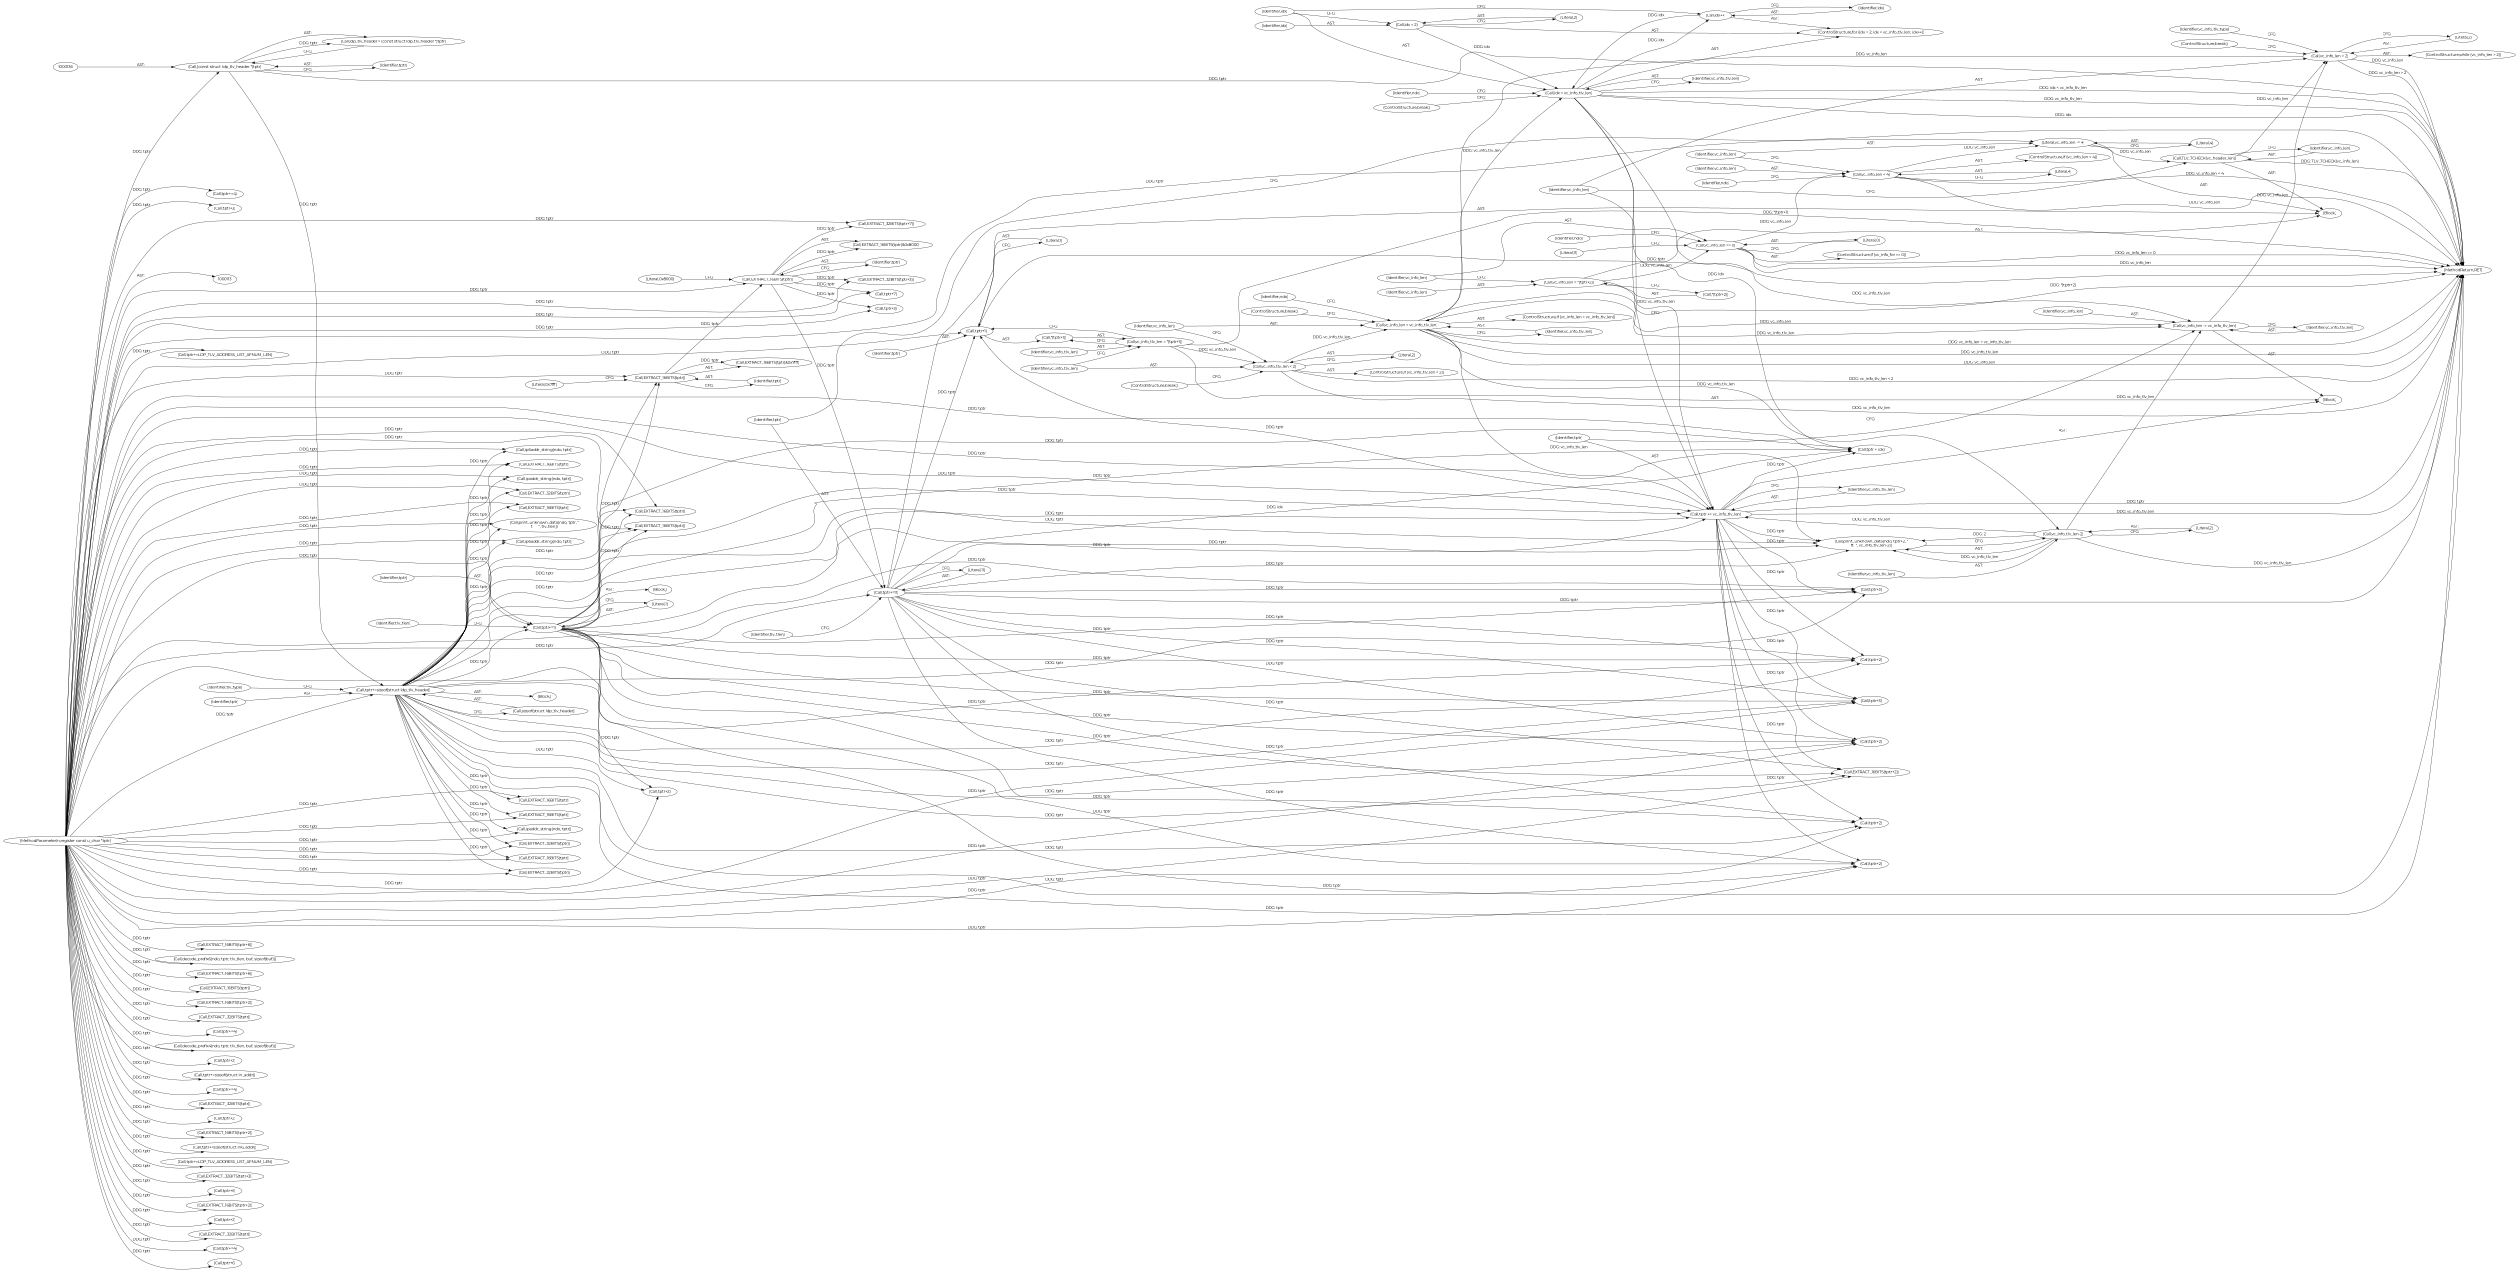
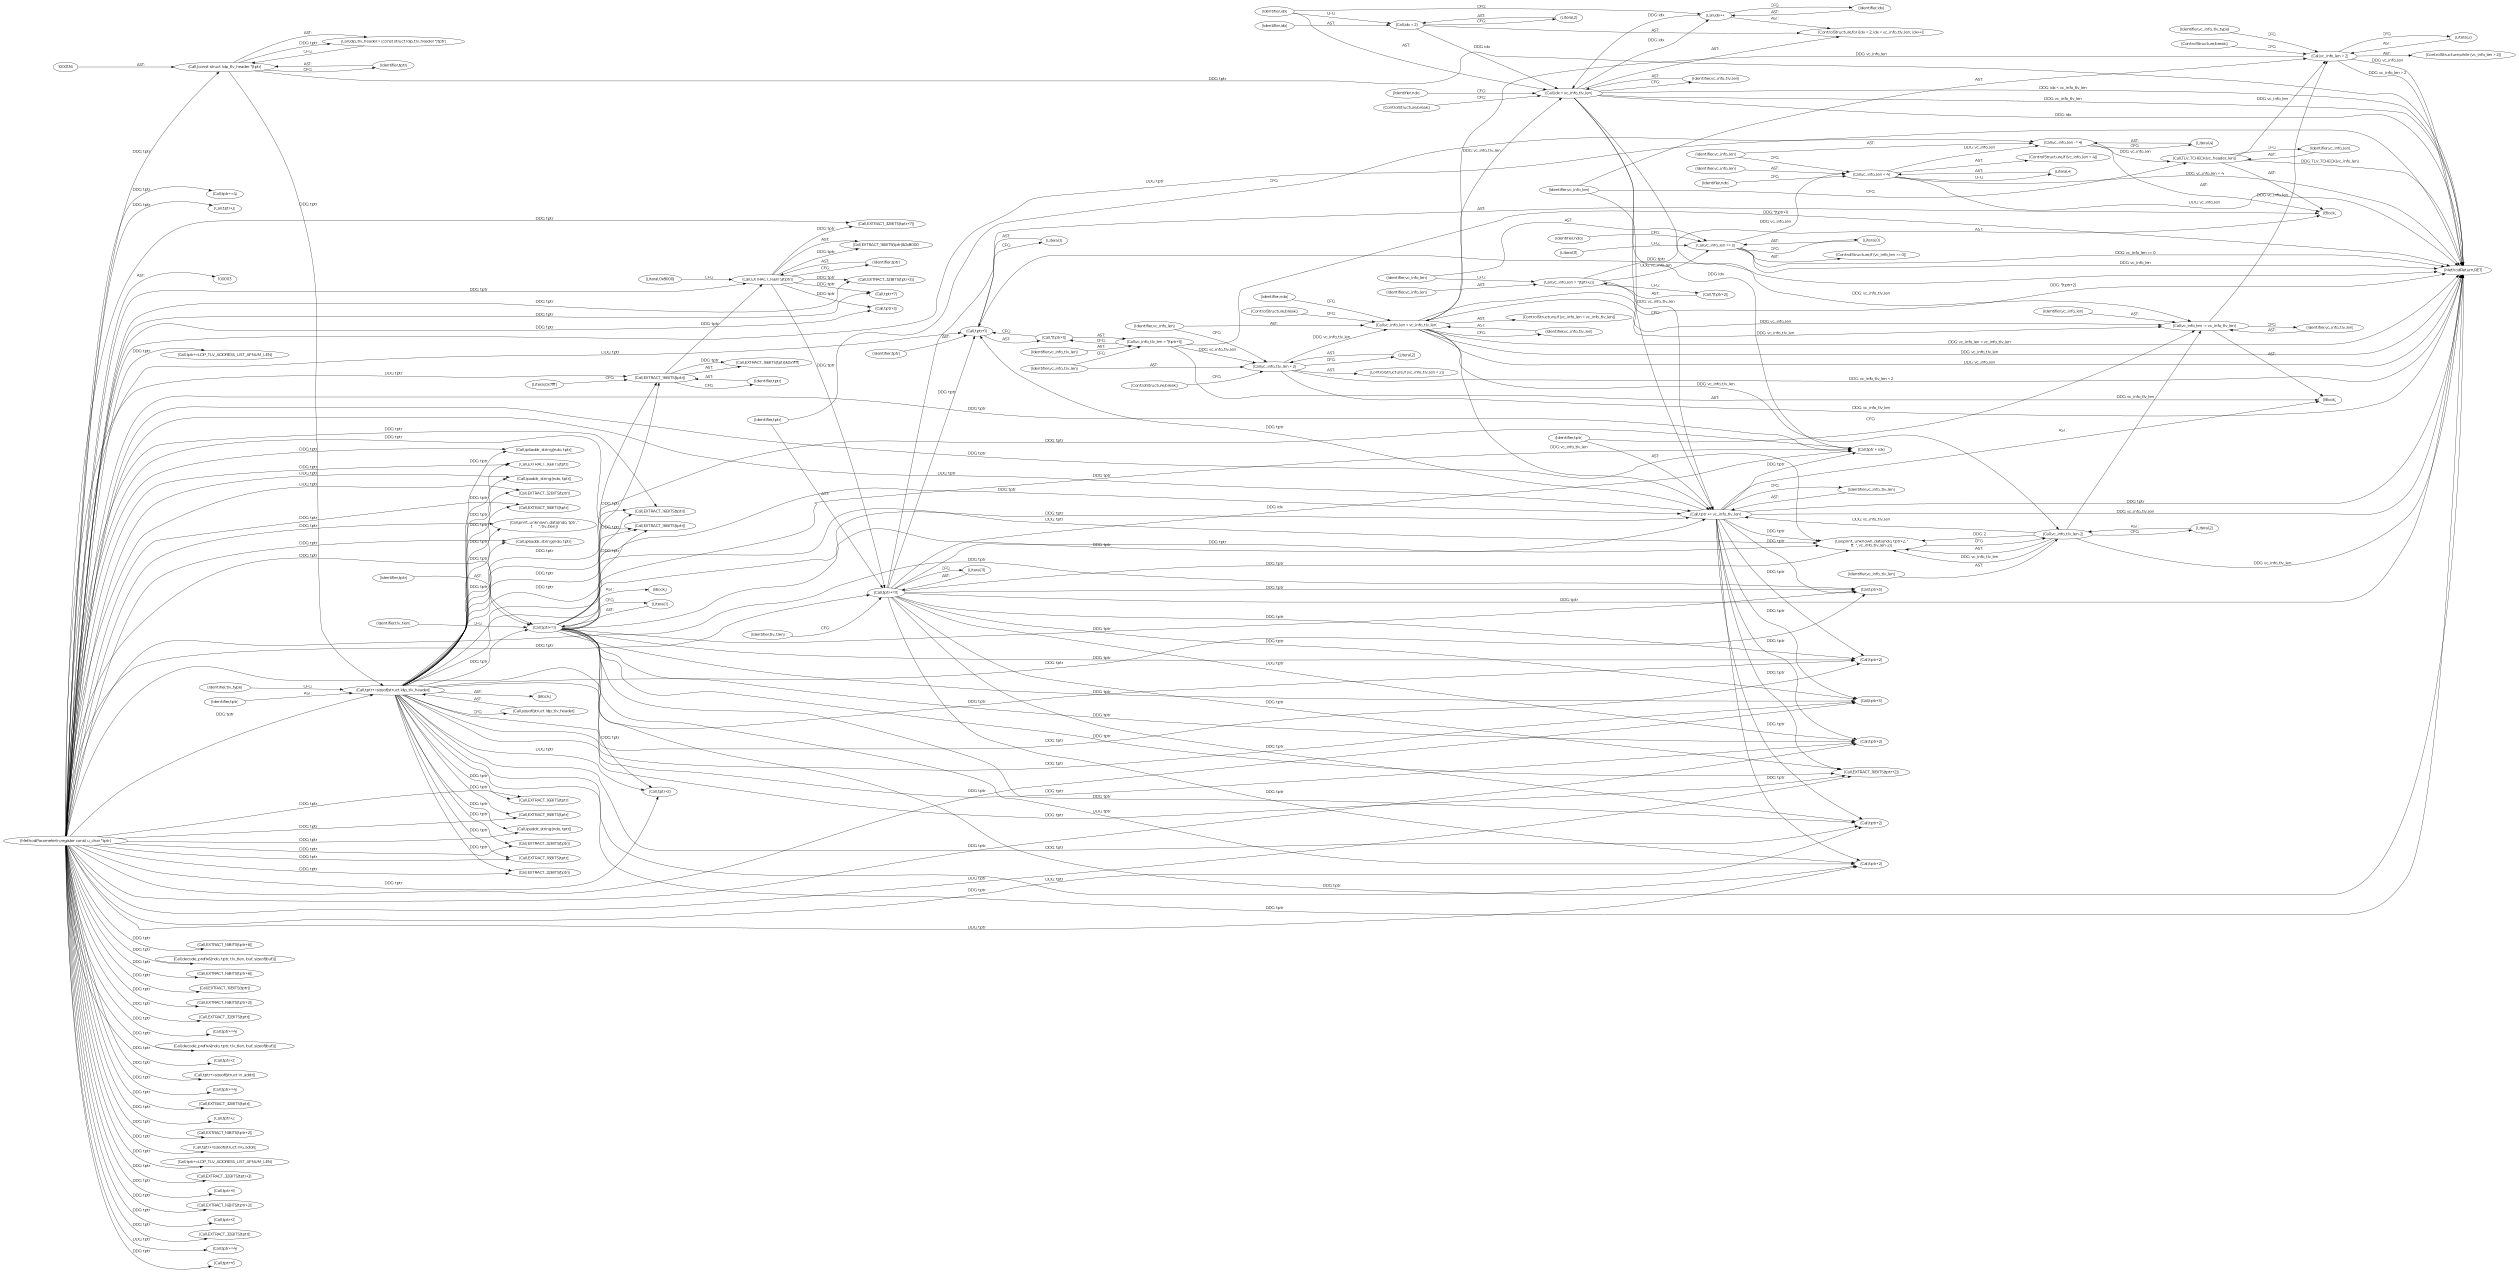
(2063, 143) -> (2063, 143)
(1871, 255) -> (1871, 255)
(1065, 329) -> (1016, 335)
